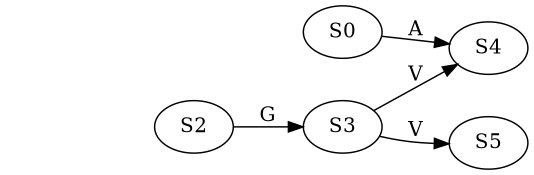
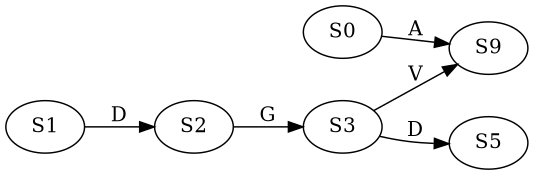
(489, 48) -> (489, 48)
none -> (45, 127)
(416, 131) -> (416, 131)
